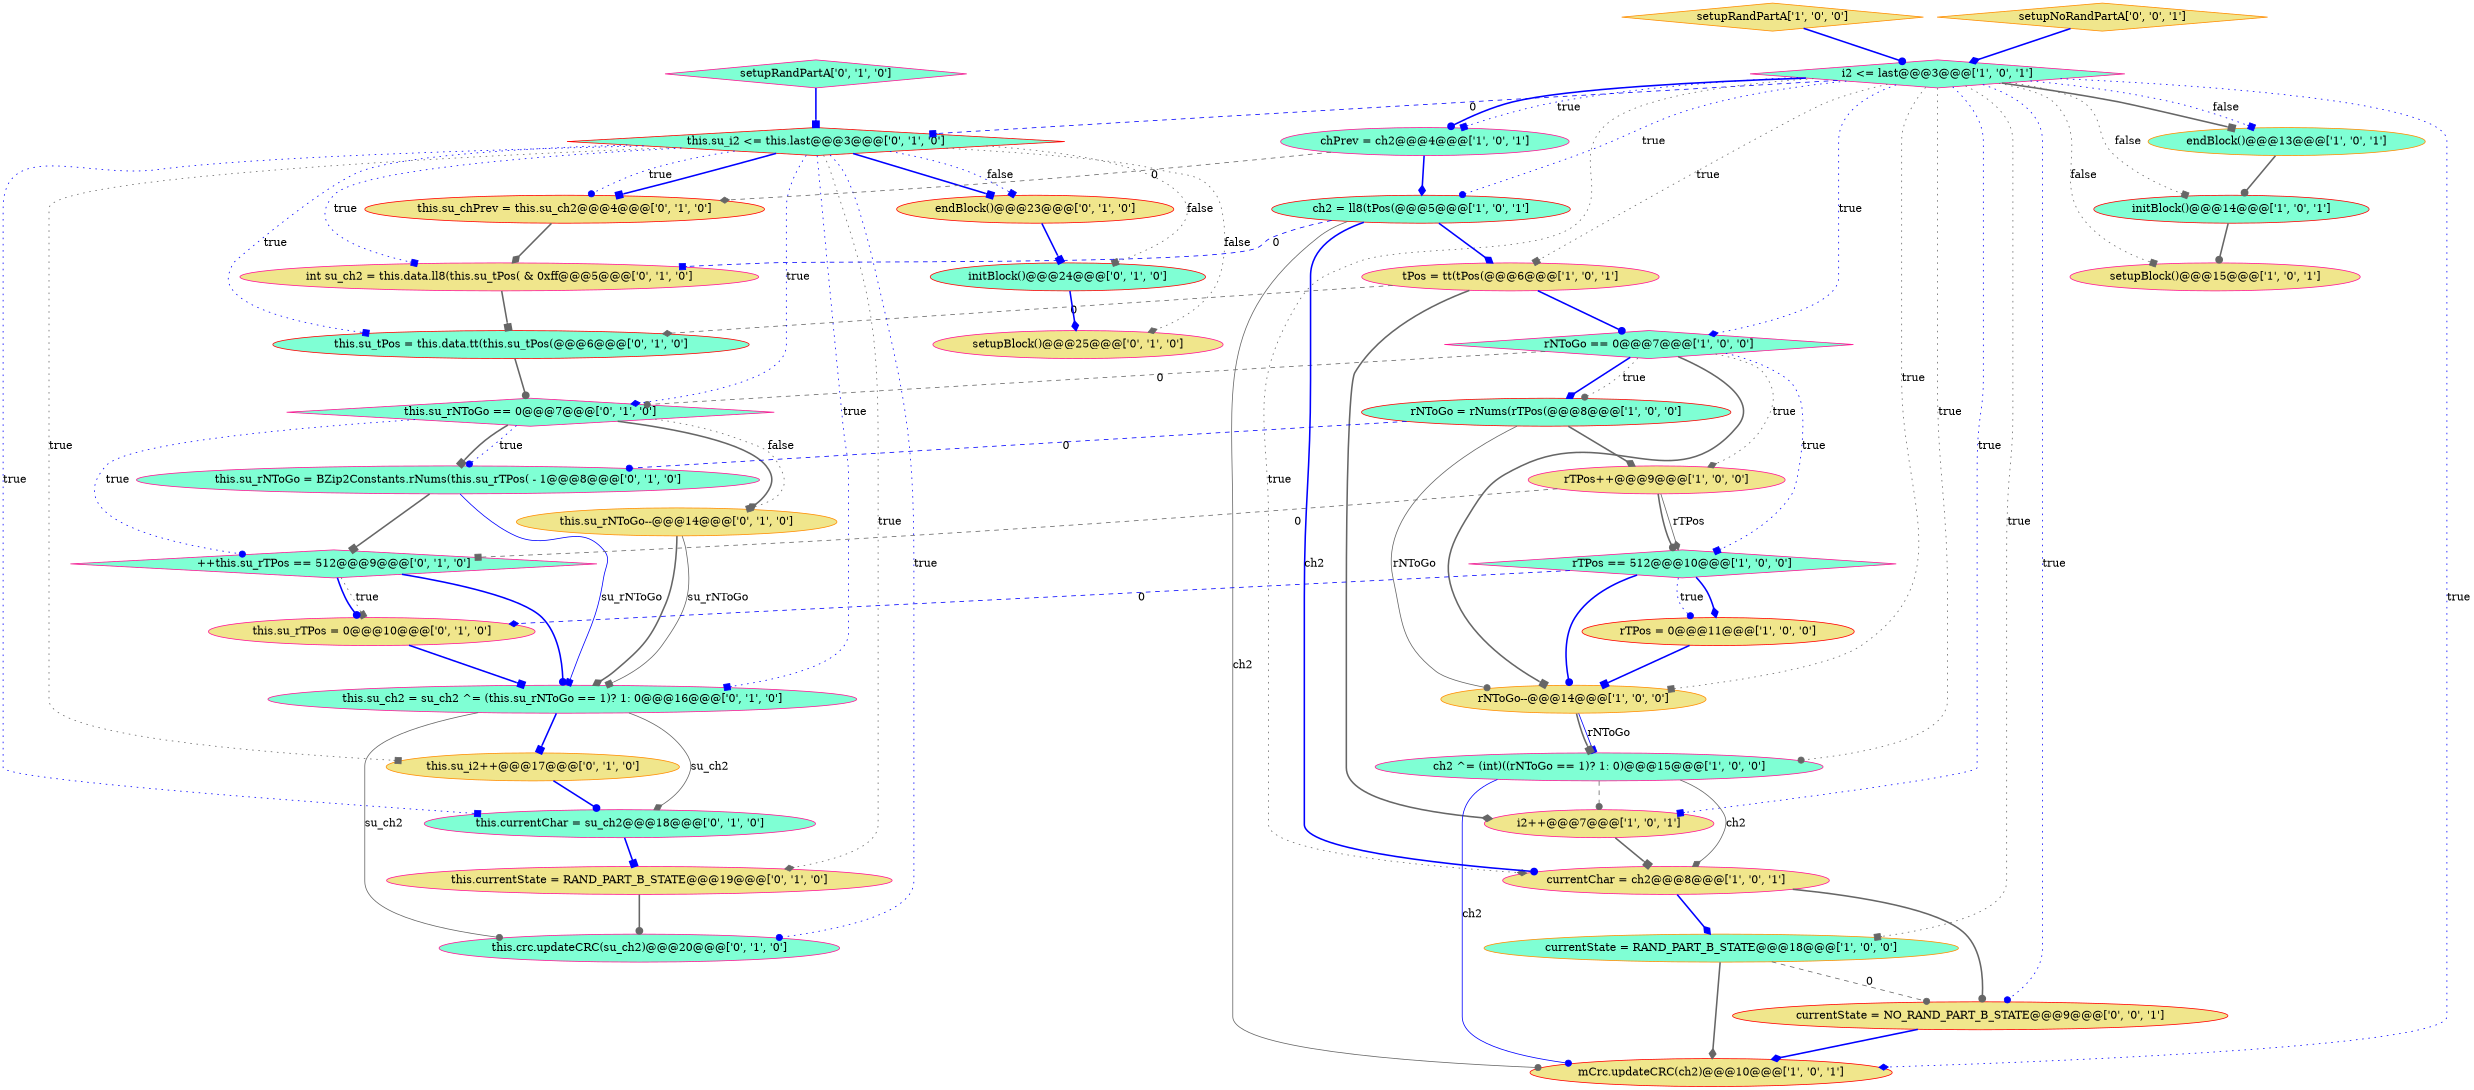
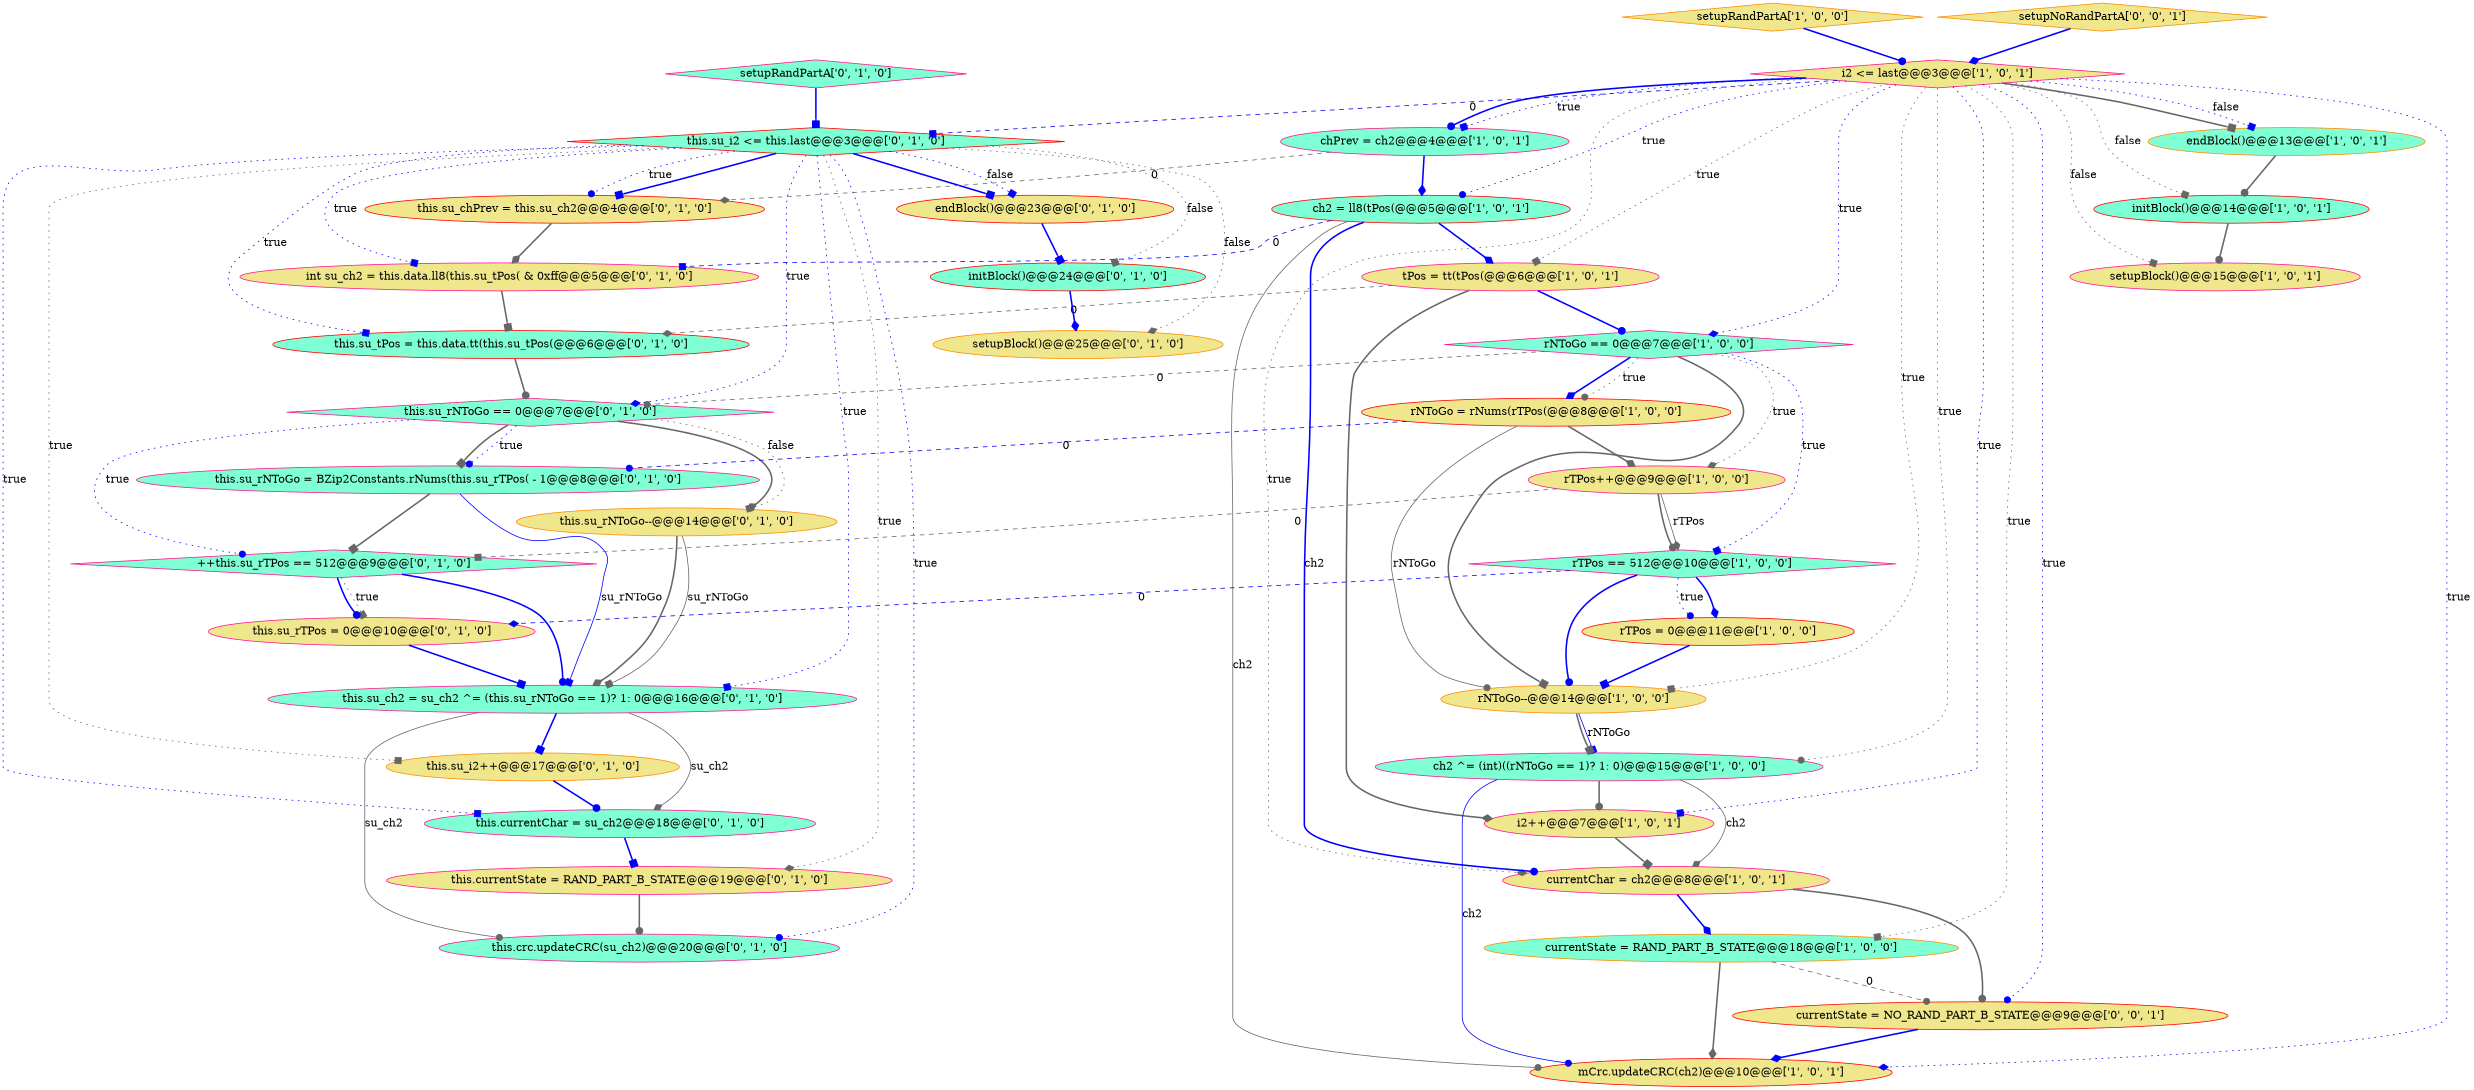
(1937, 74) -> (1937, 74)
(1078, 345) -> (1078, 345)
(1546, 412) -> (1546, 412)
(1599, 792) -> (1599, 792)
